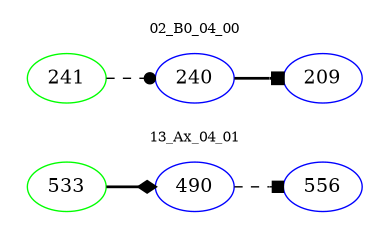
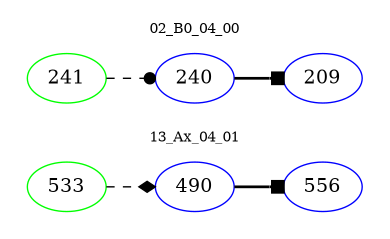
(123, 187) -> (123, 187)
(252, 187) -> (252, 187)
